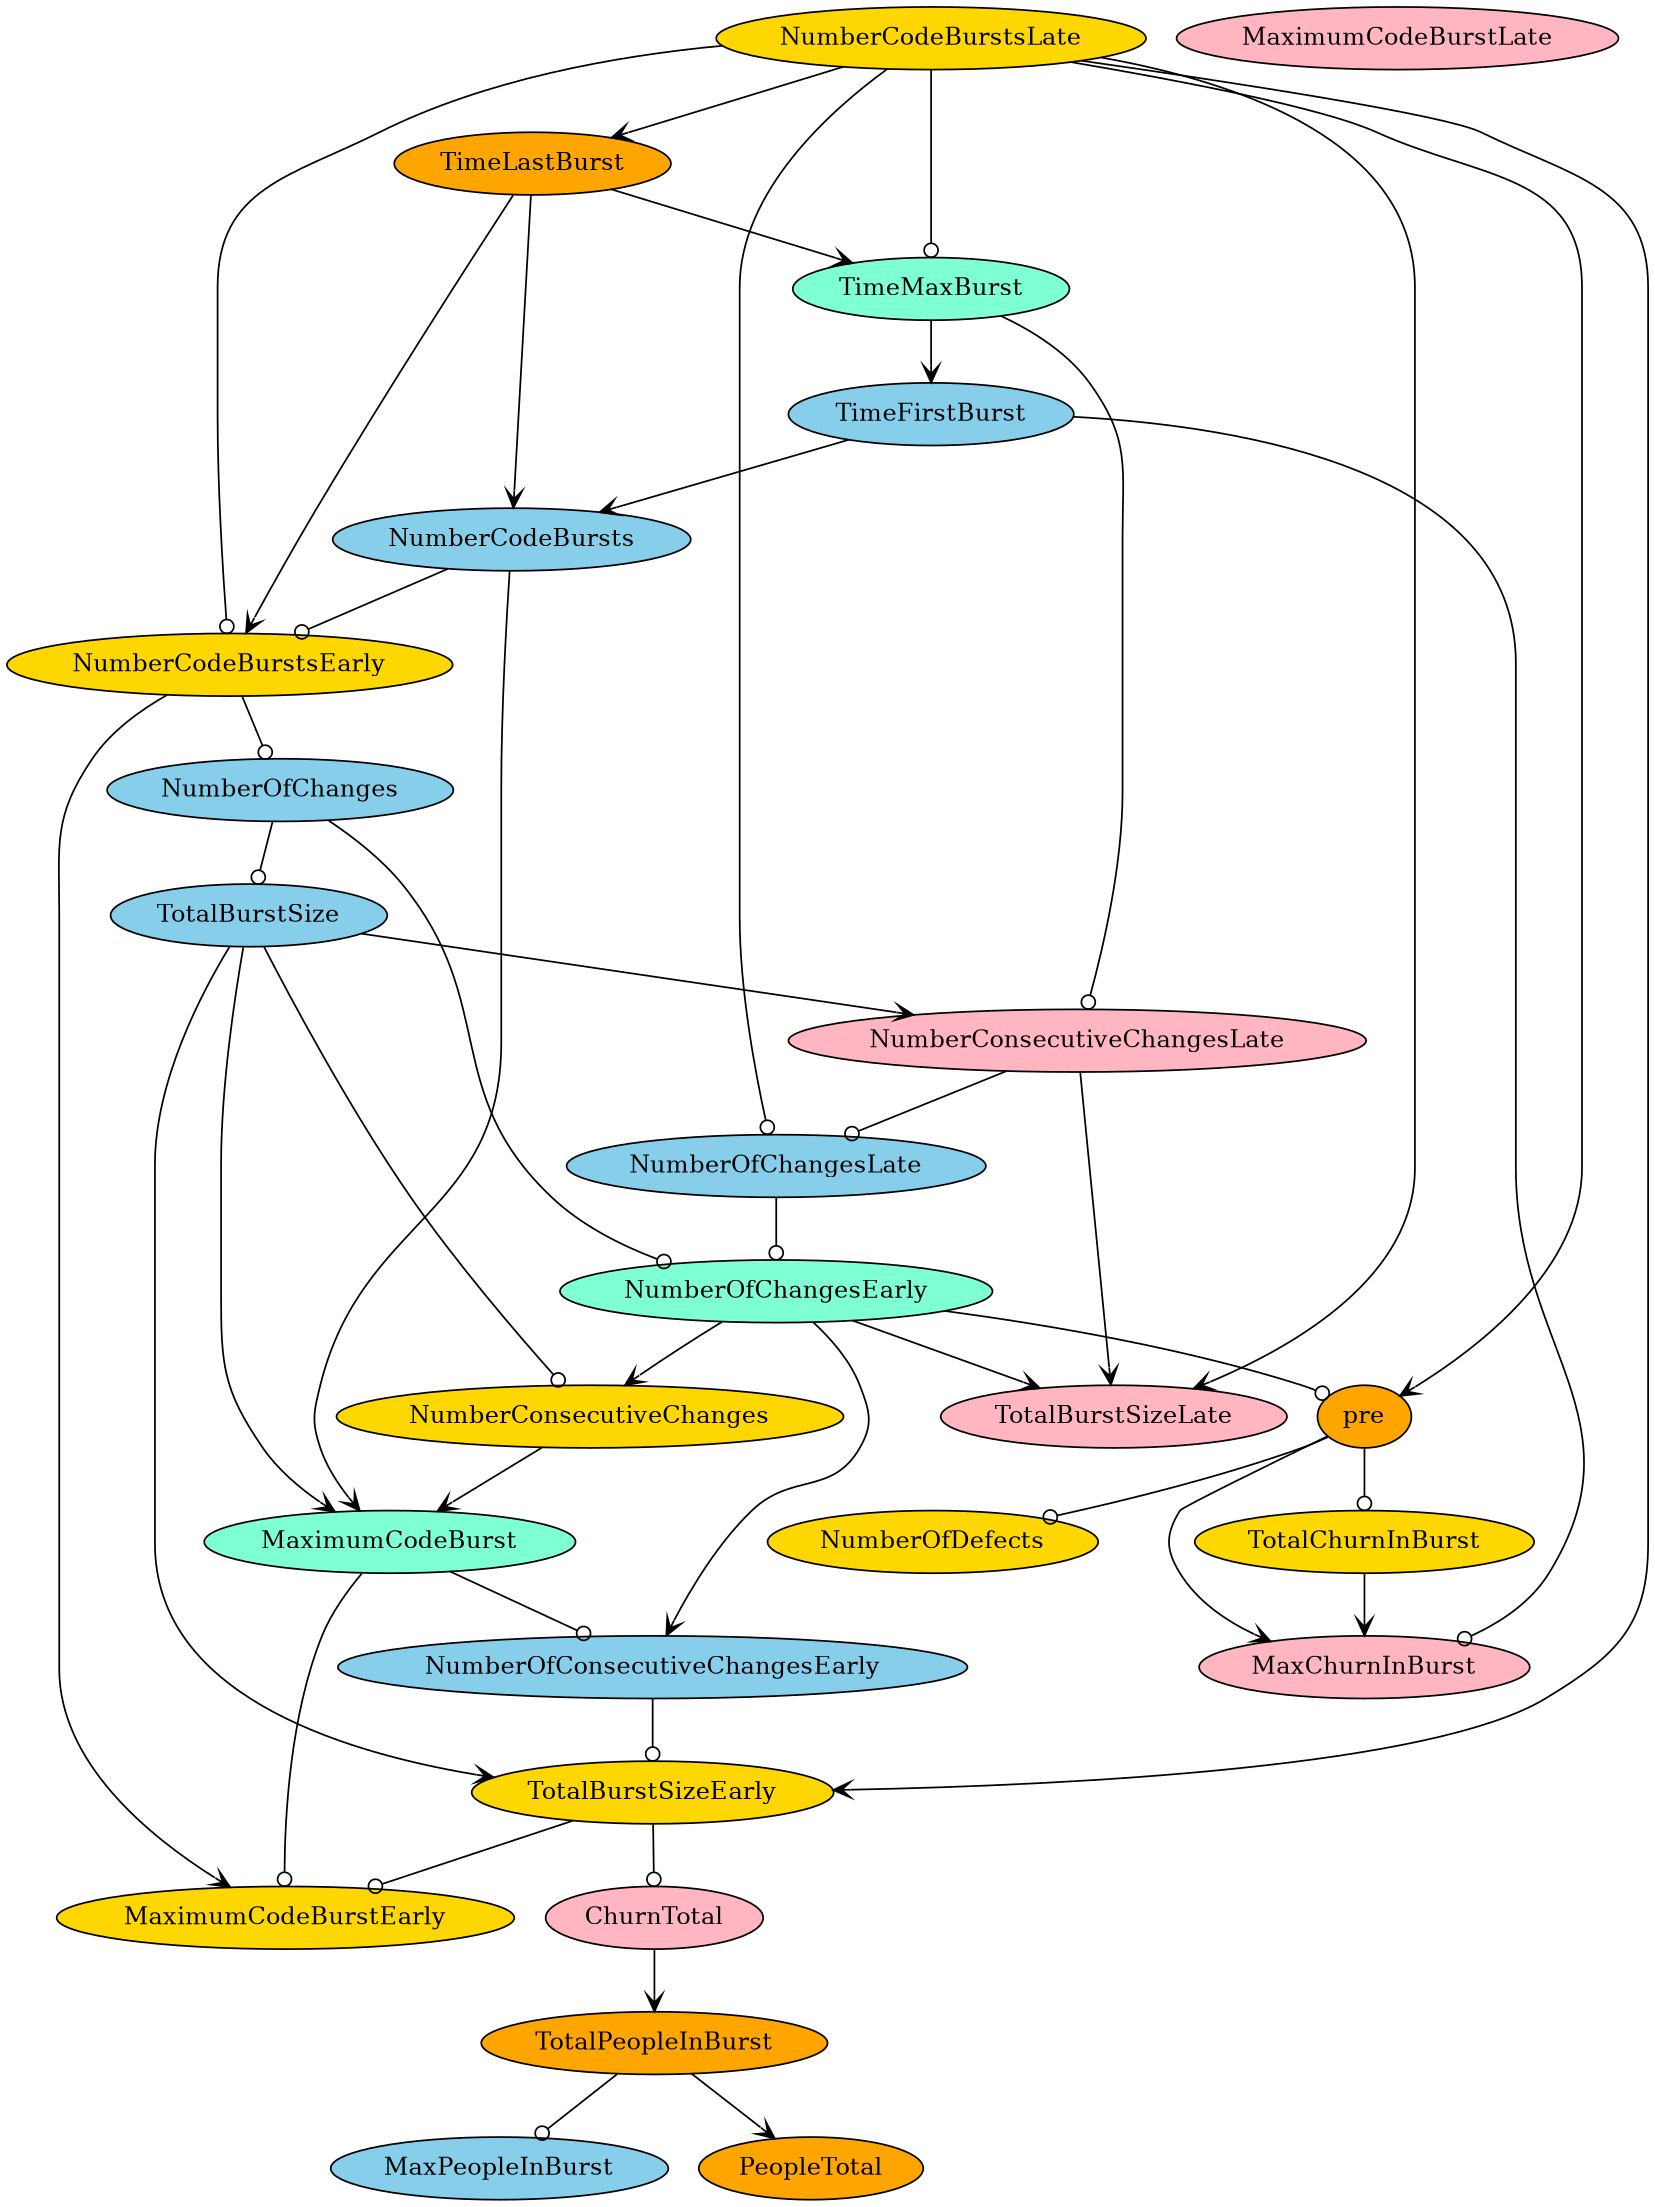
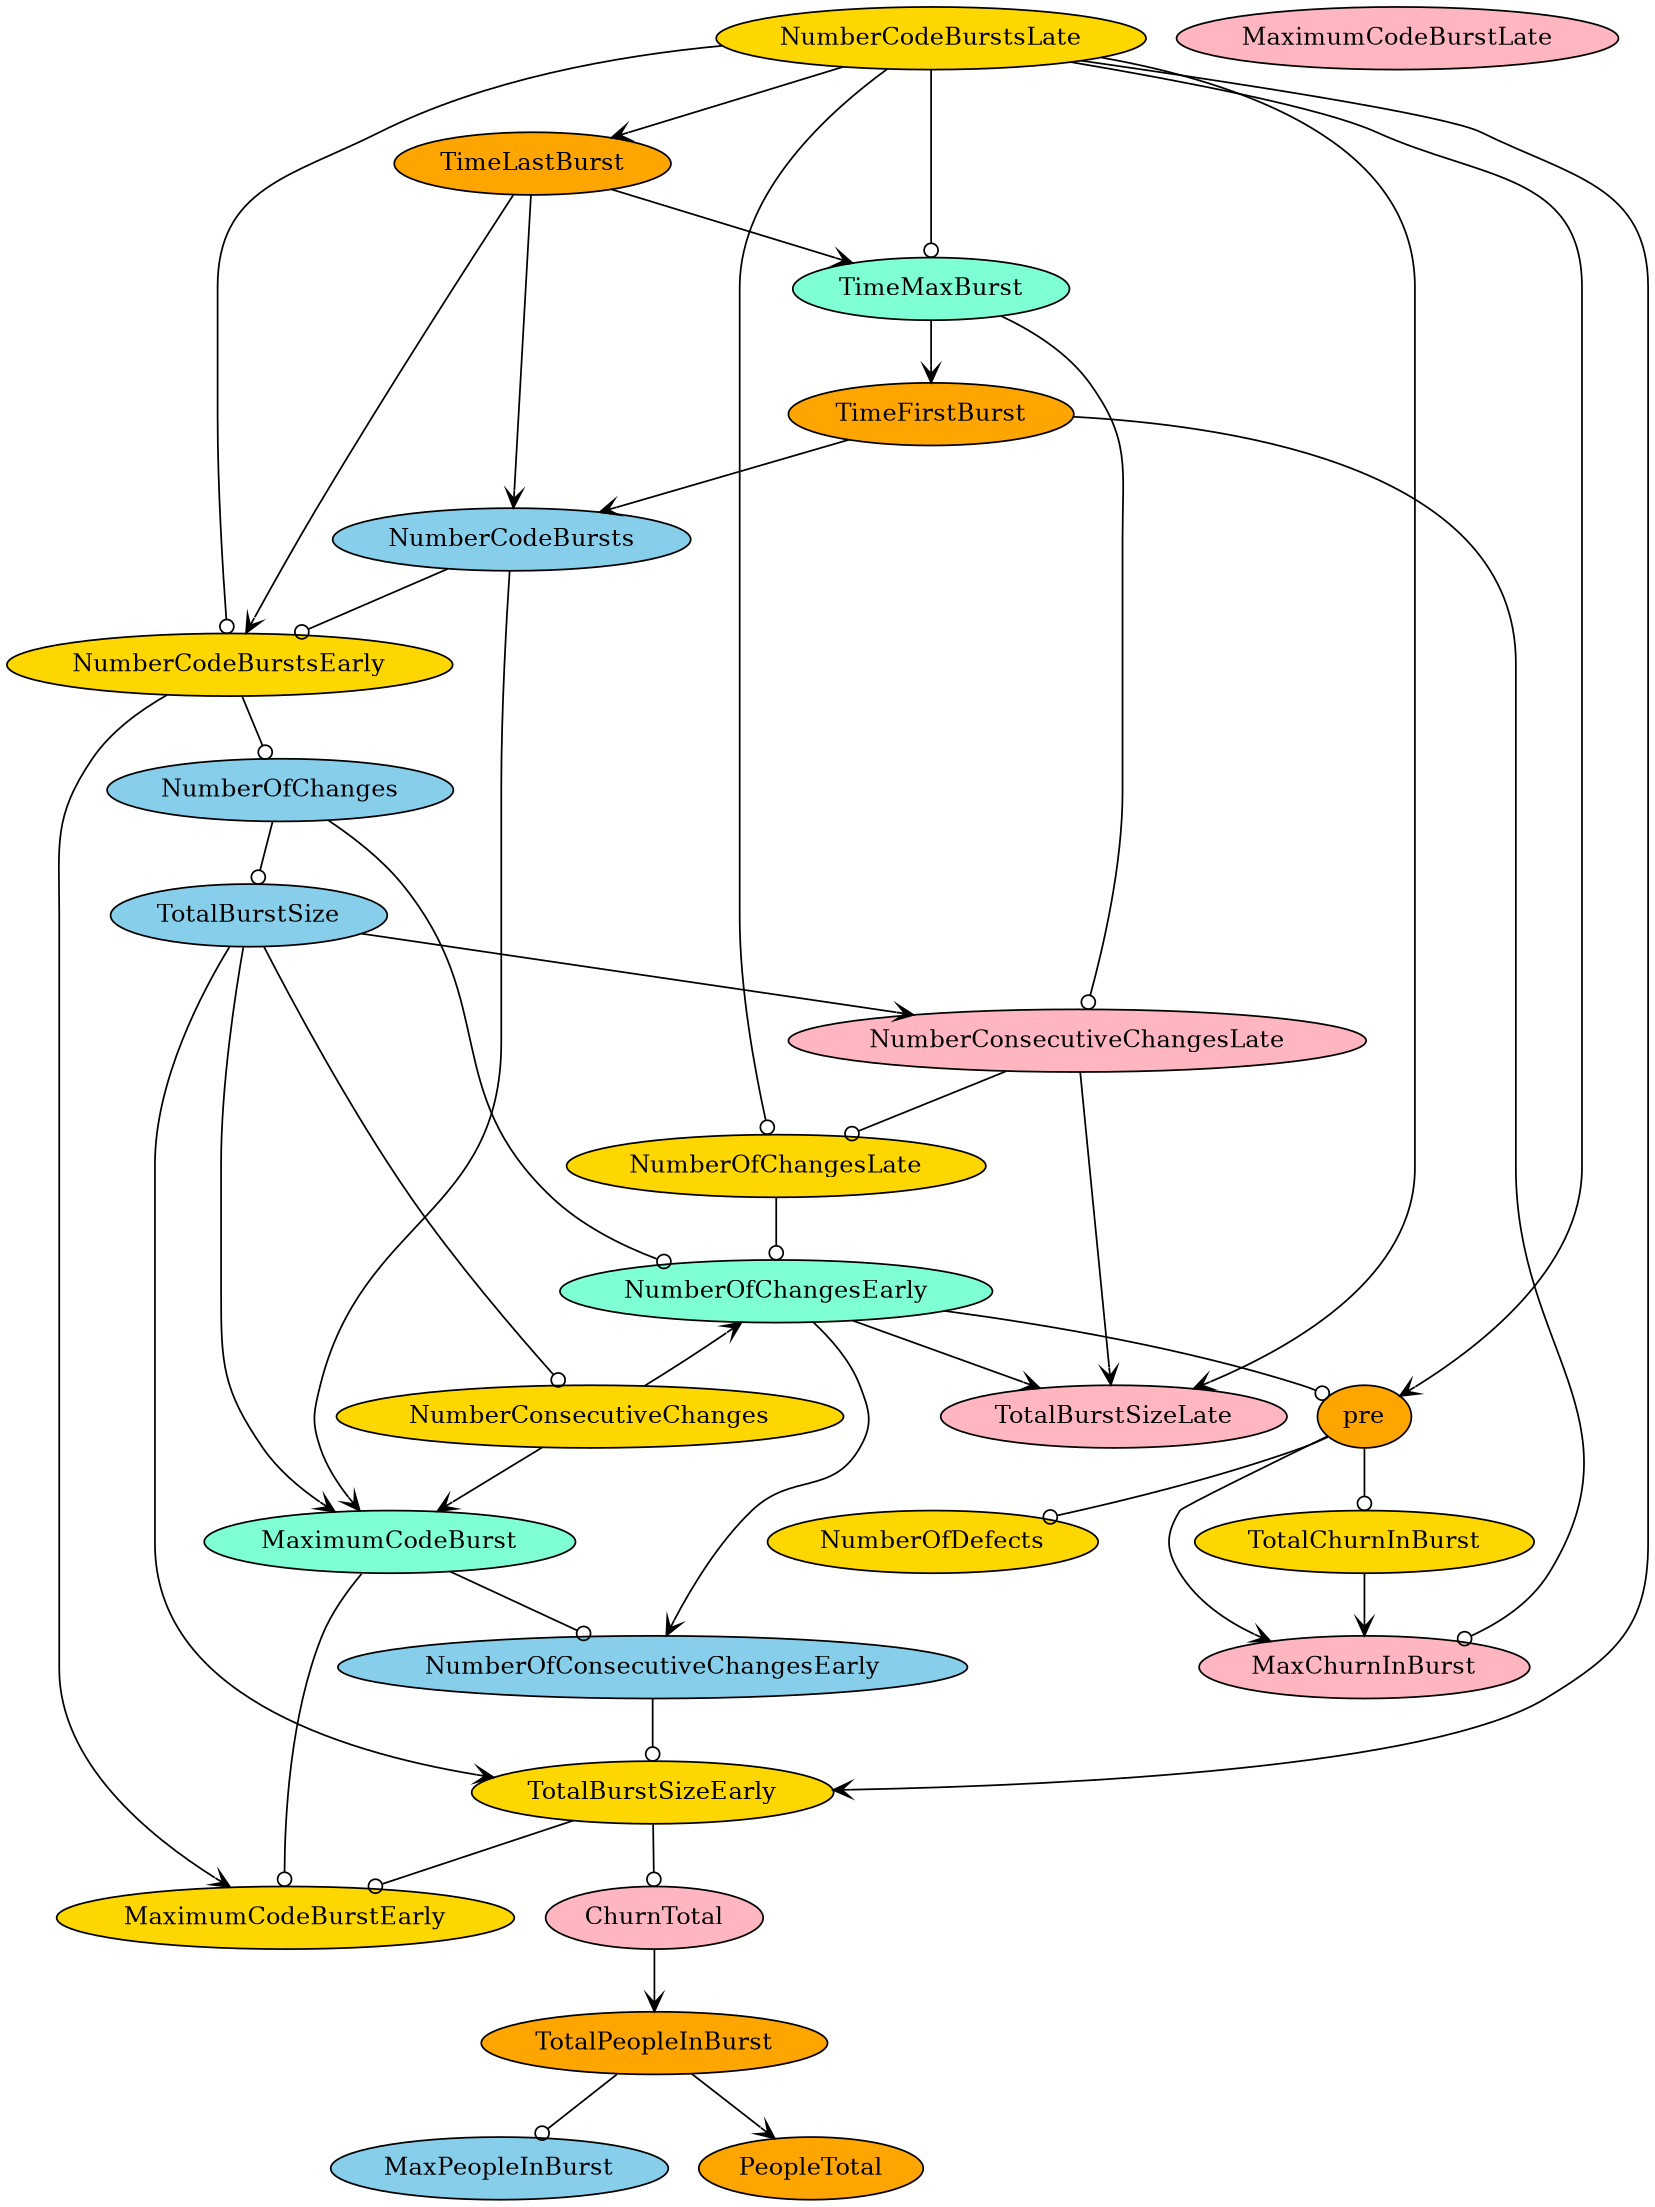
(931, 414) -> (931, 414)
(776, 1166) -> (776, 1166)
(681, 1348) -> (686, 1360)
